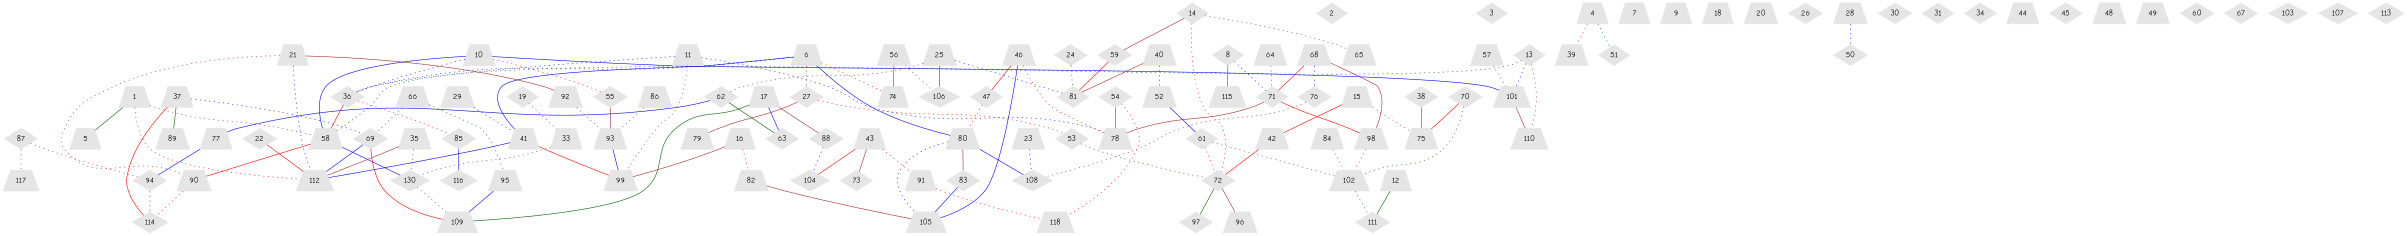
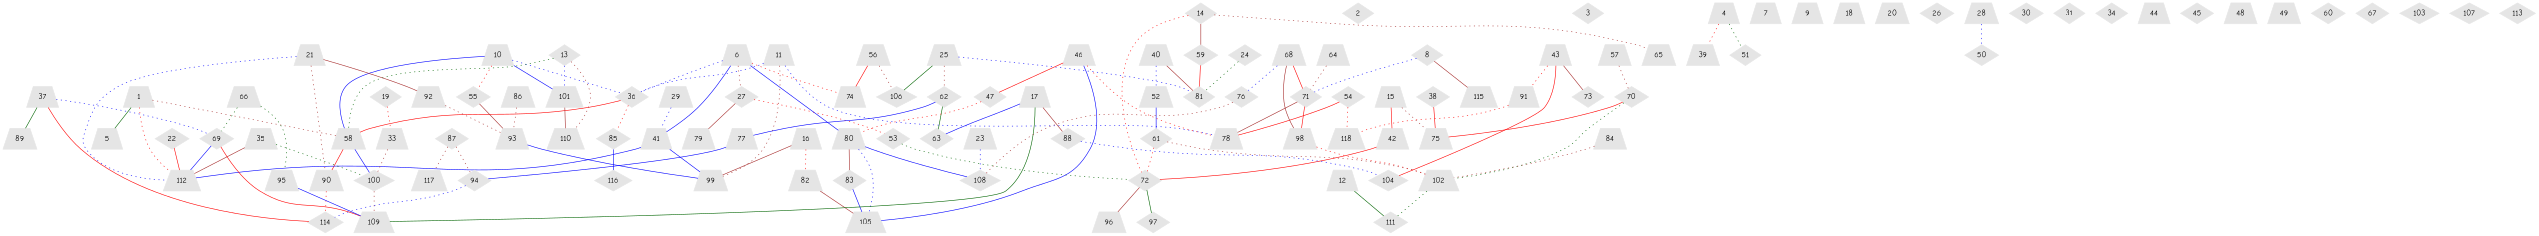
(1499, 76) -> (1624, 77)
(574, 161) -> (685, 161)
(410, 181) -> (374, 181)
